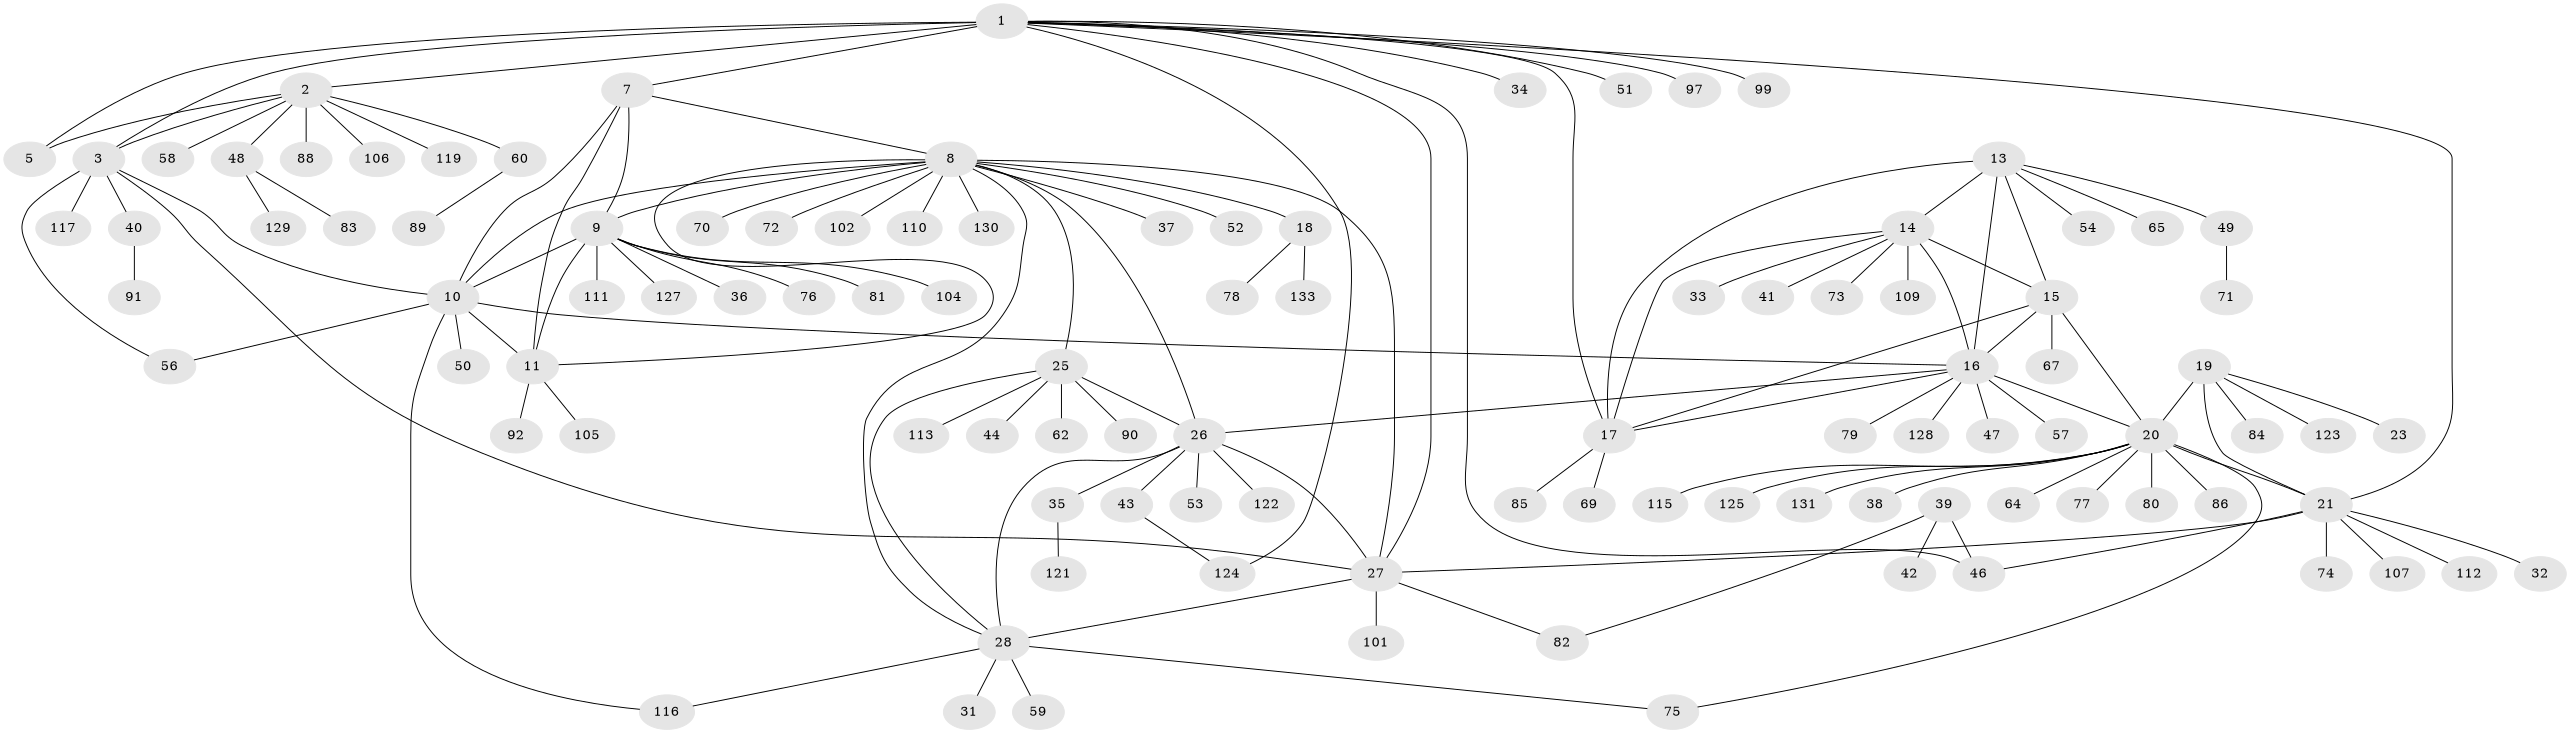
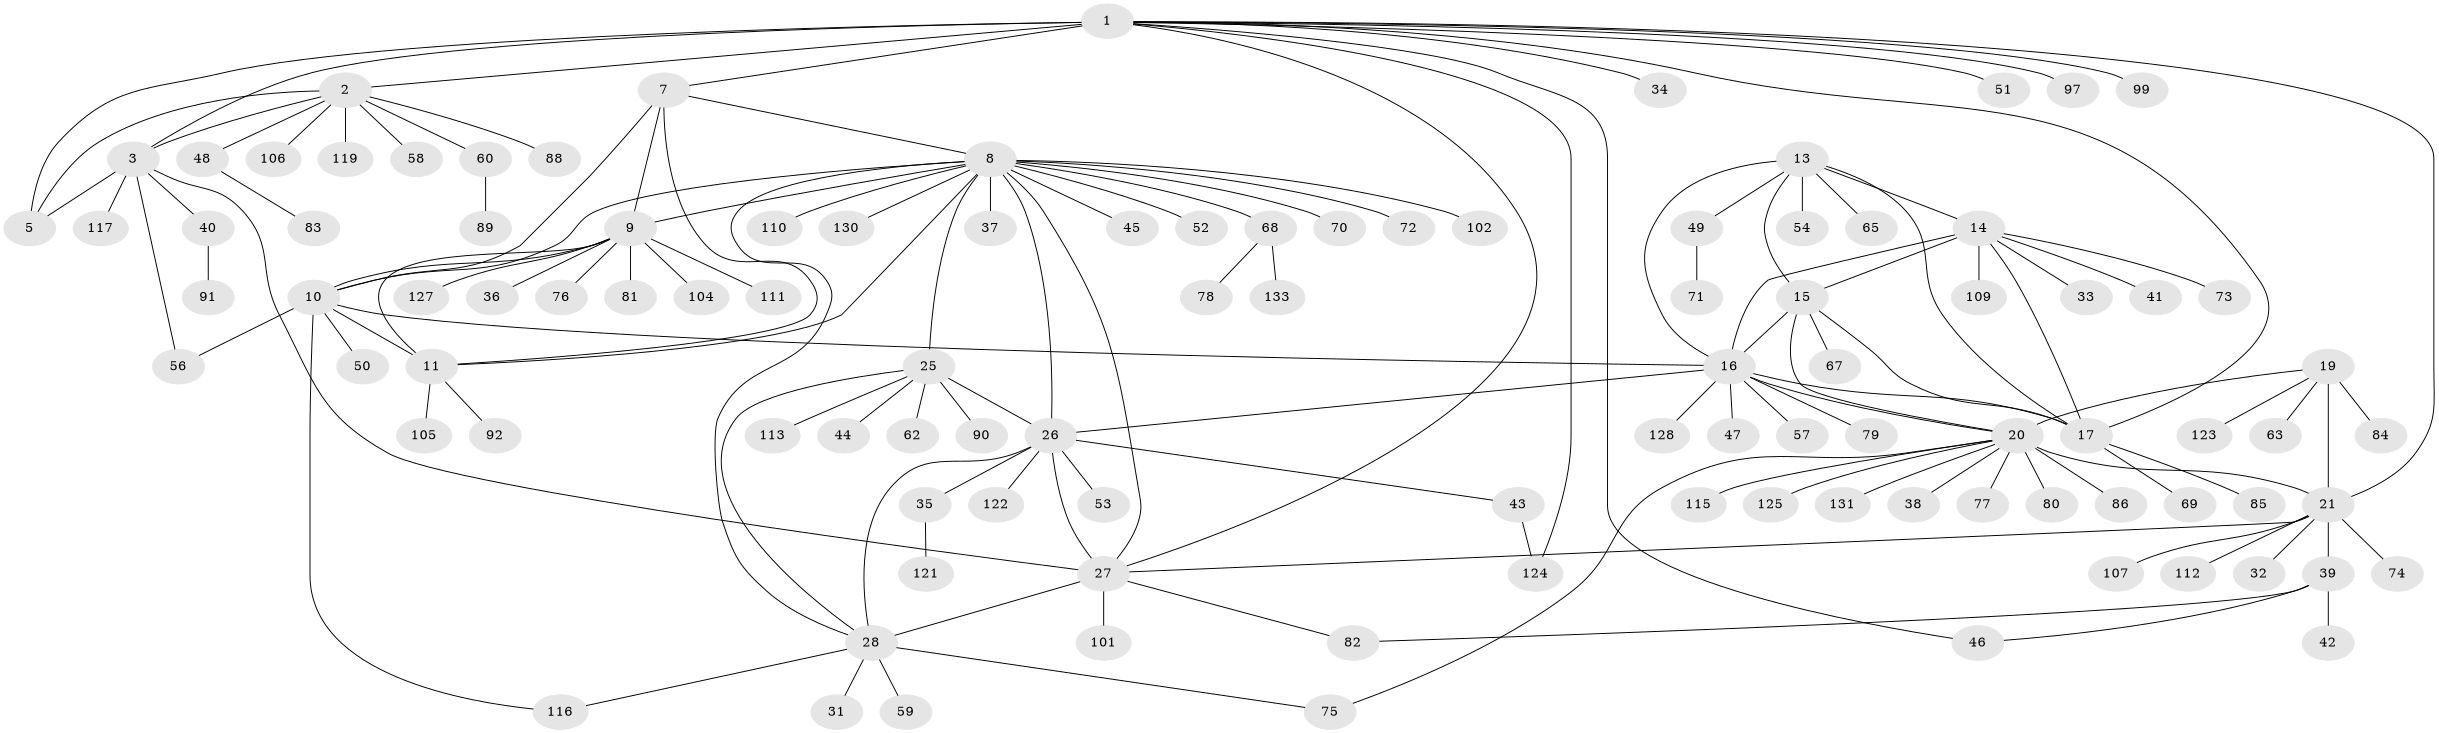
(278, 228) -> none
none -> (1132, 228)
(1305, 228) -> (1271, 228)
(264, 255) -> (81, 194)
(2399, 436) -> (2276, 436)
(2013, 505) -> none
(2154, 542) -> (2328, 539)
